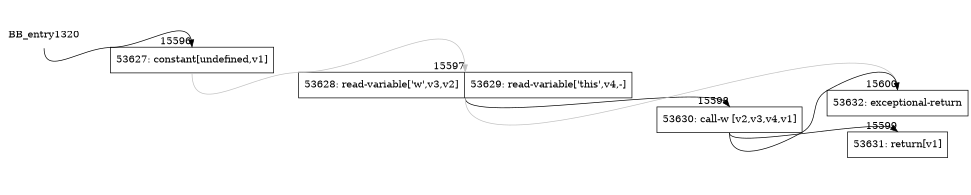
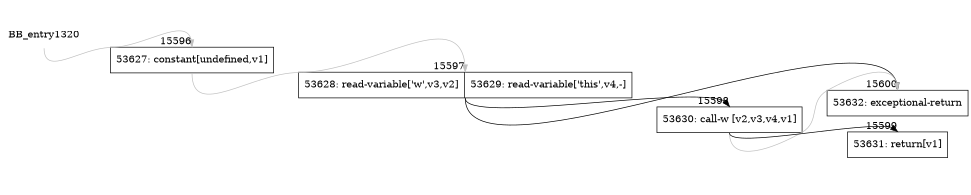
(116, 47) -> (116, 47)
(689, 92) -> (689, 92)
(814, 116) -> (814, 116)
